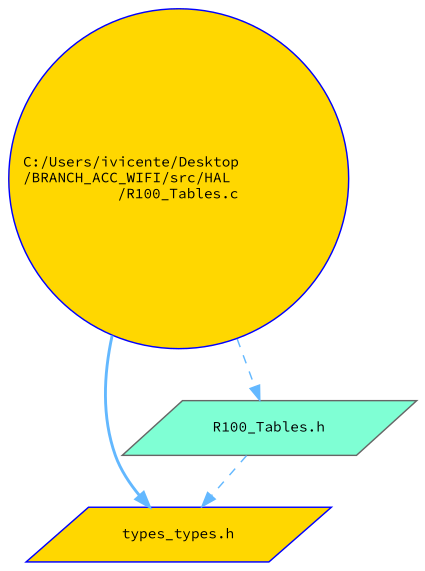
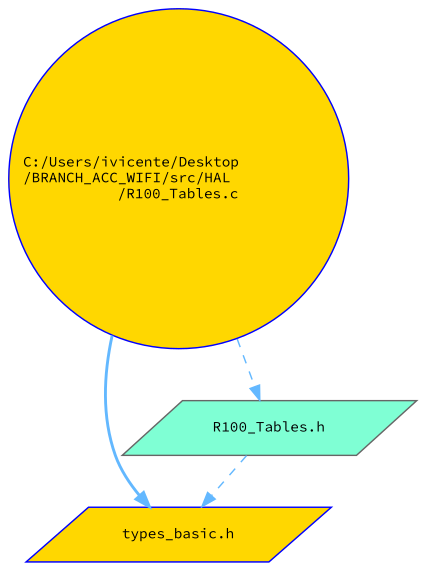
(179, 535) -> (179, 535)
